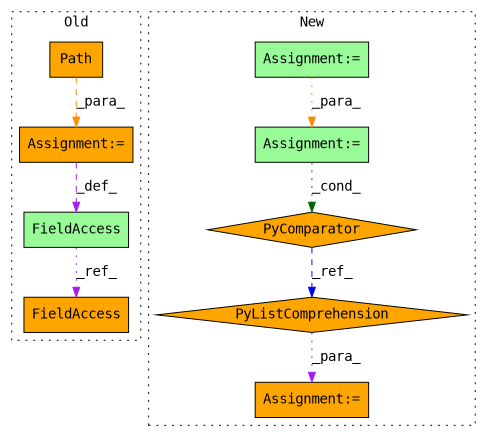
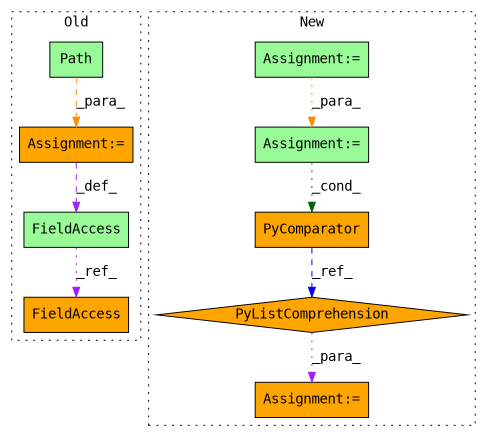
(76, 60) -> (76, 60)
(312, 230) -> (312, 230)
